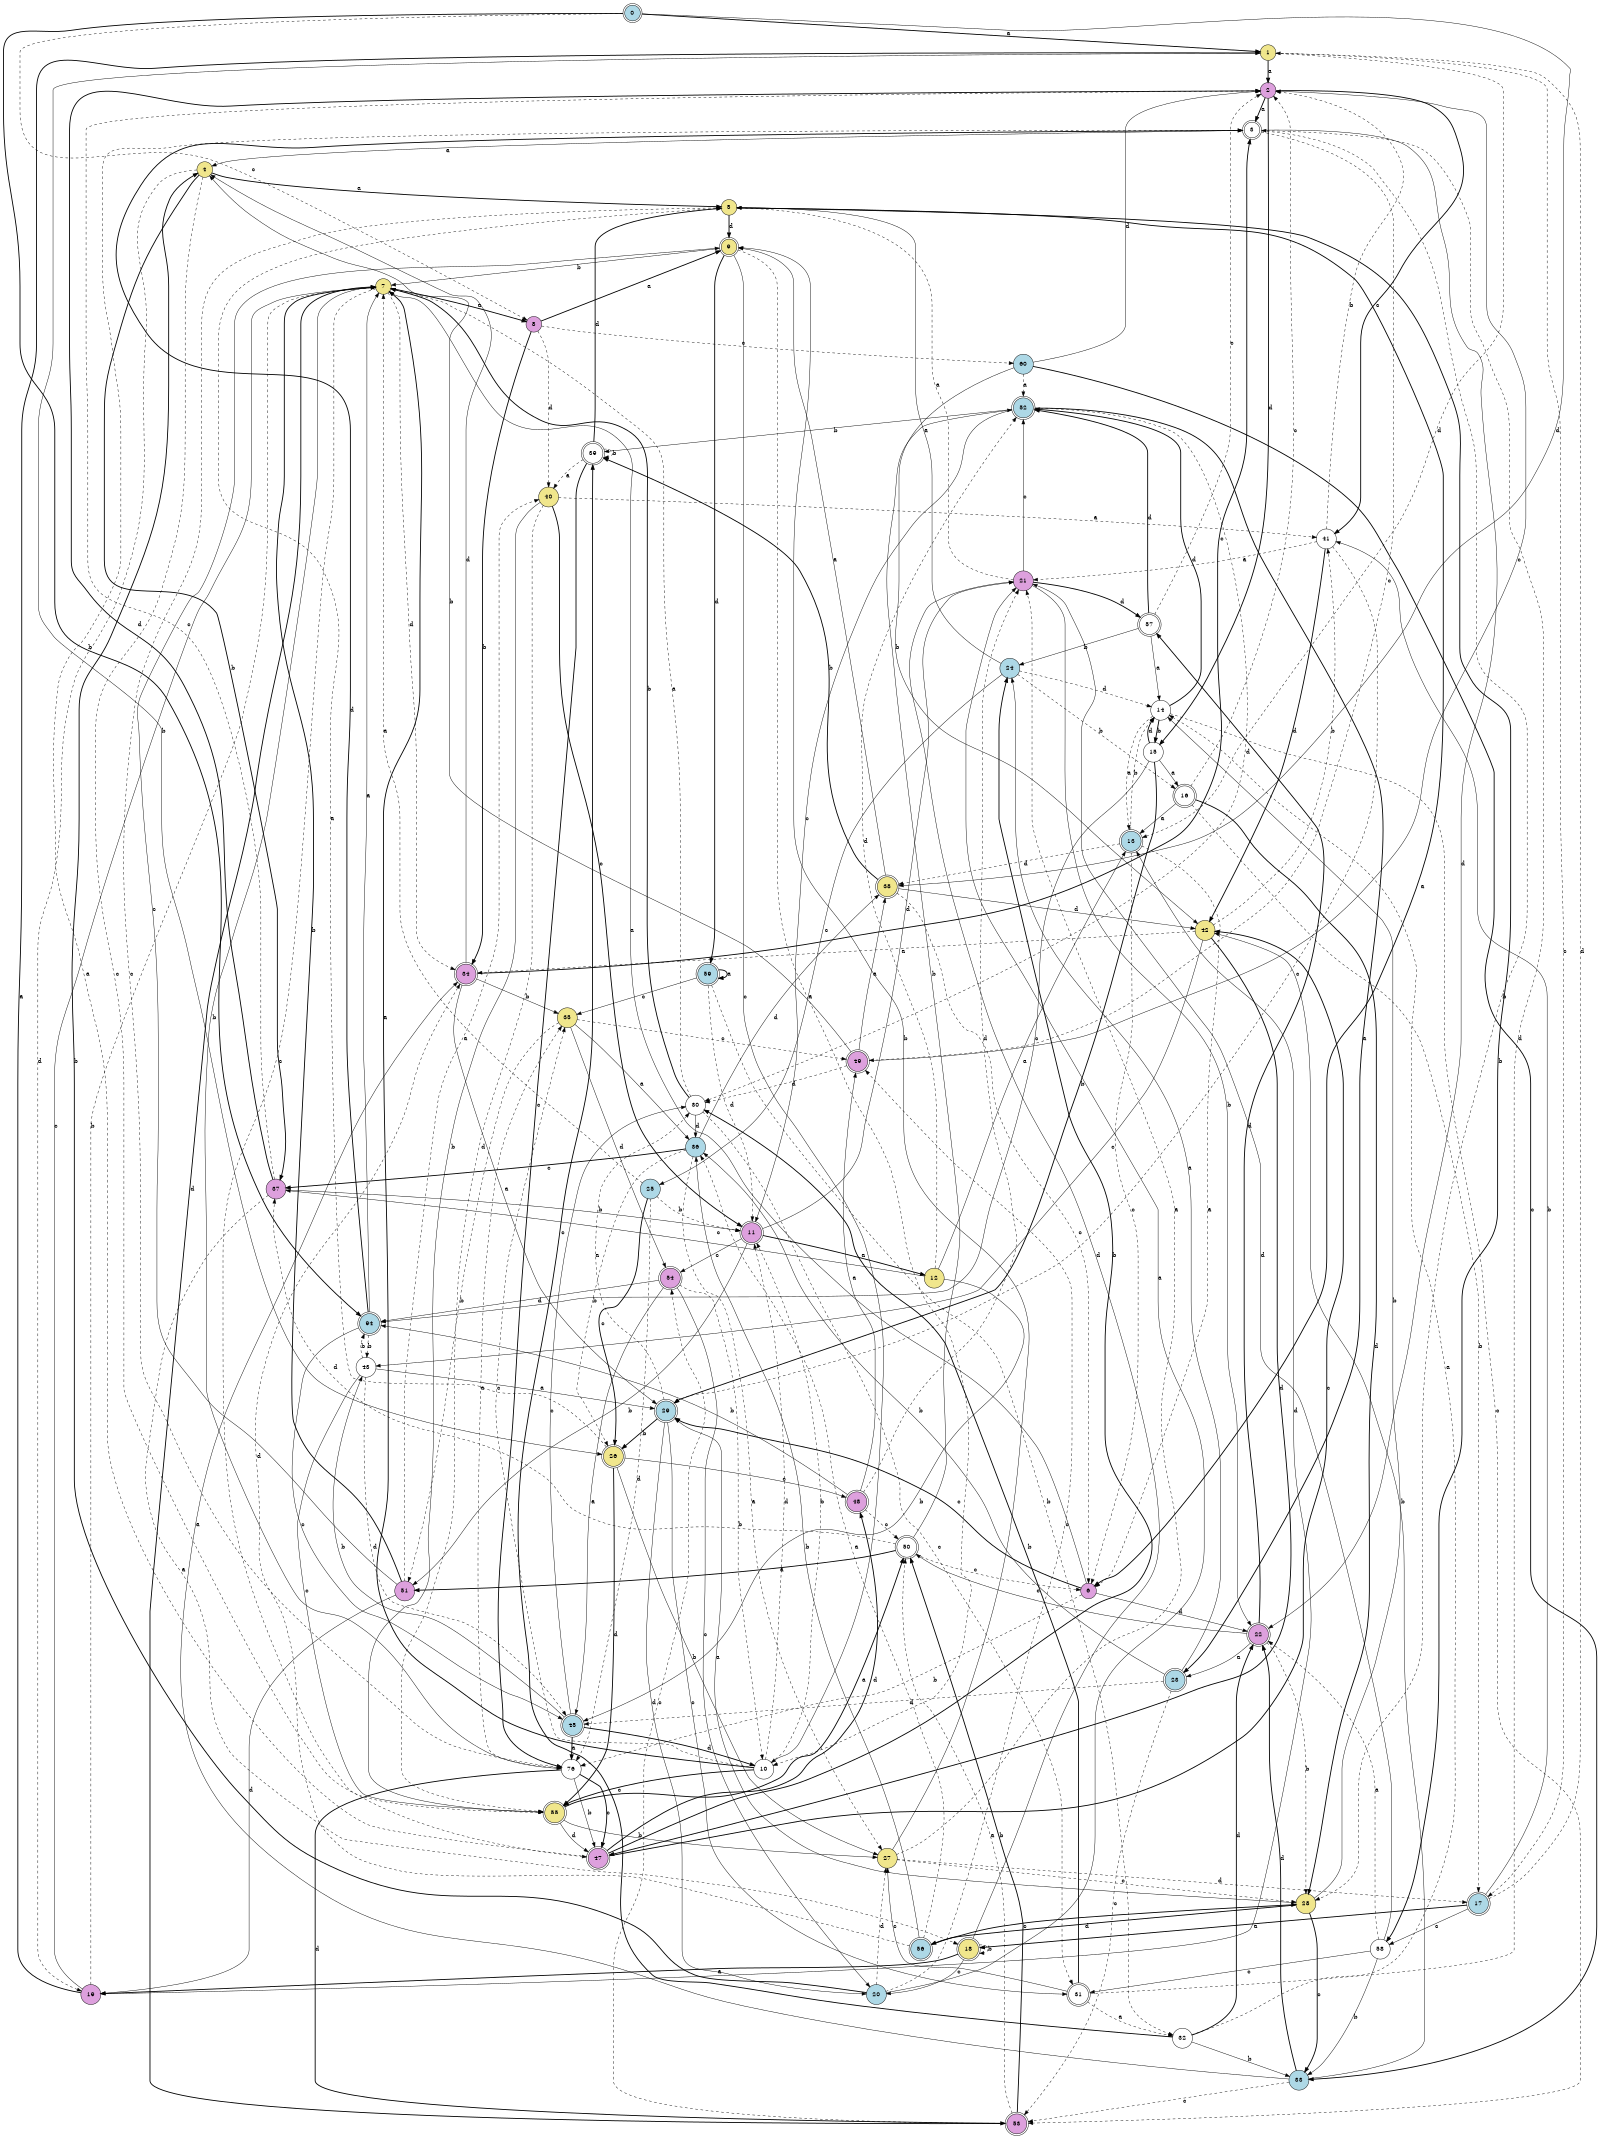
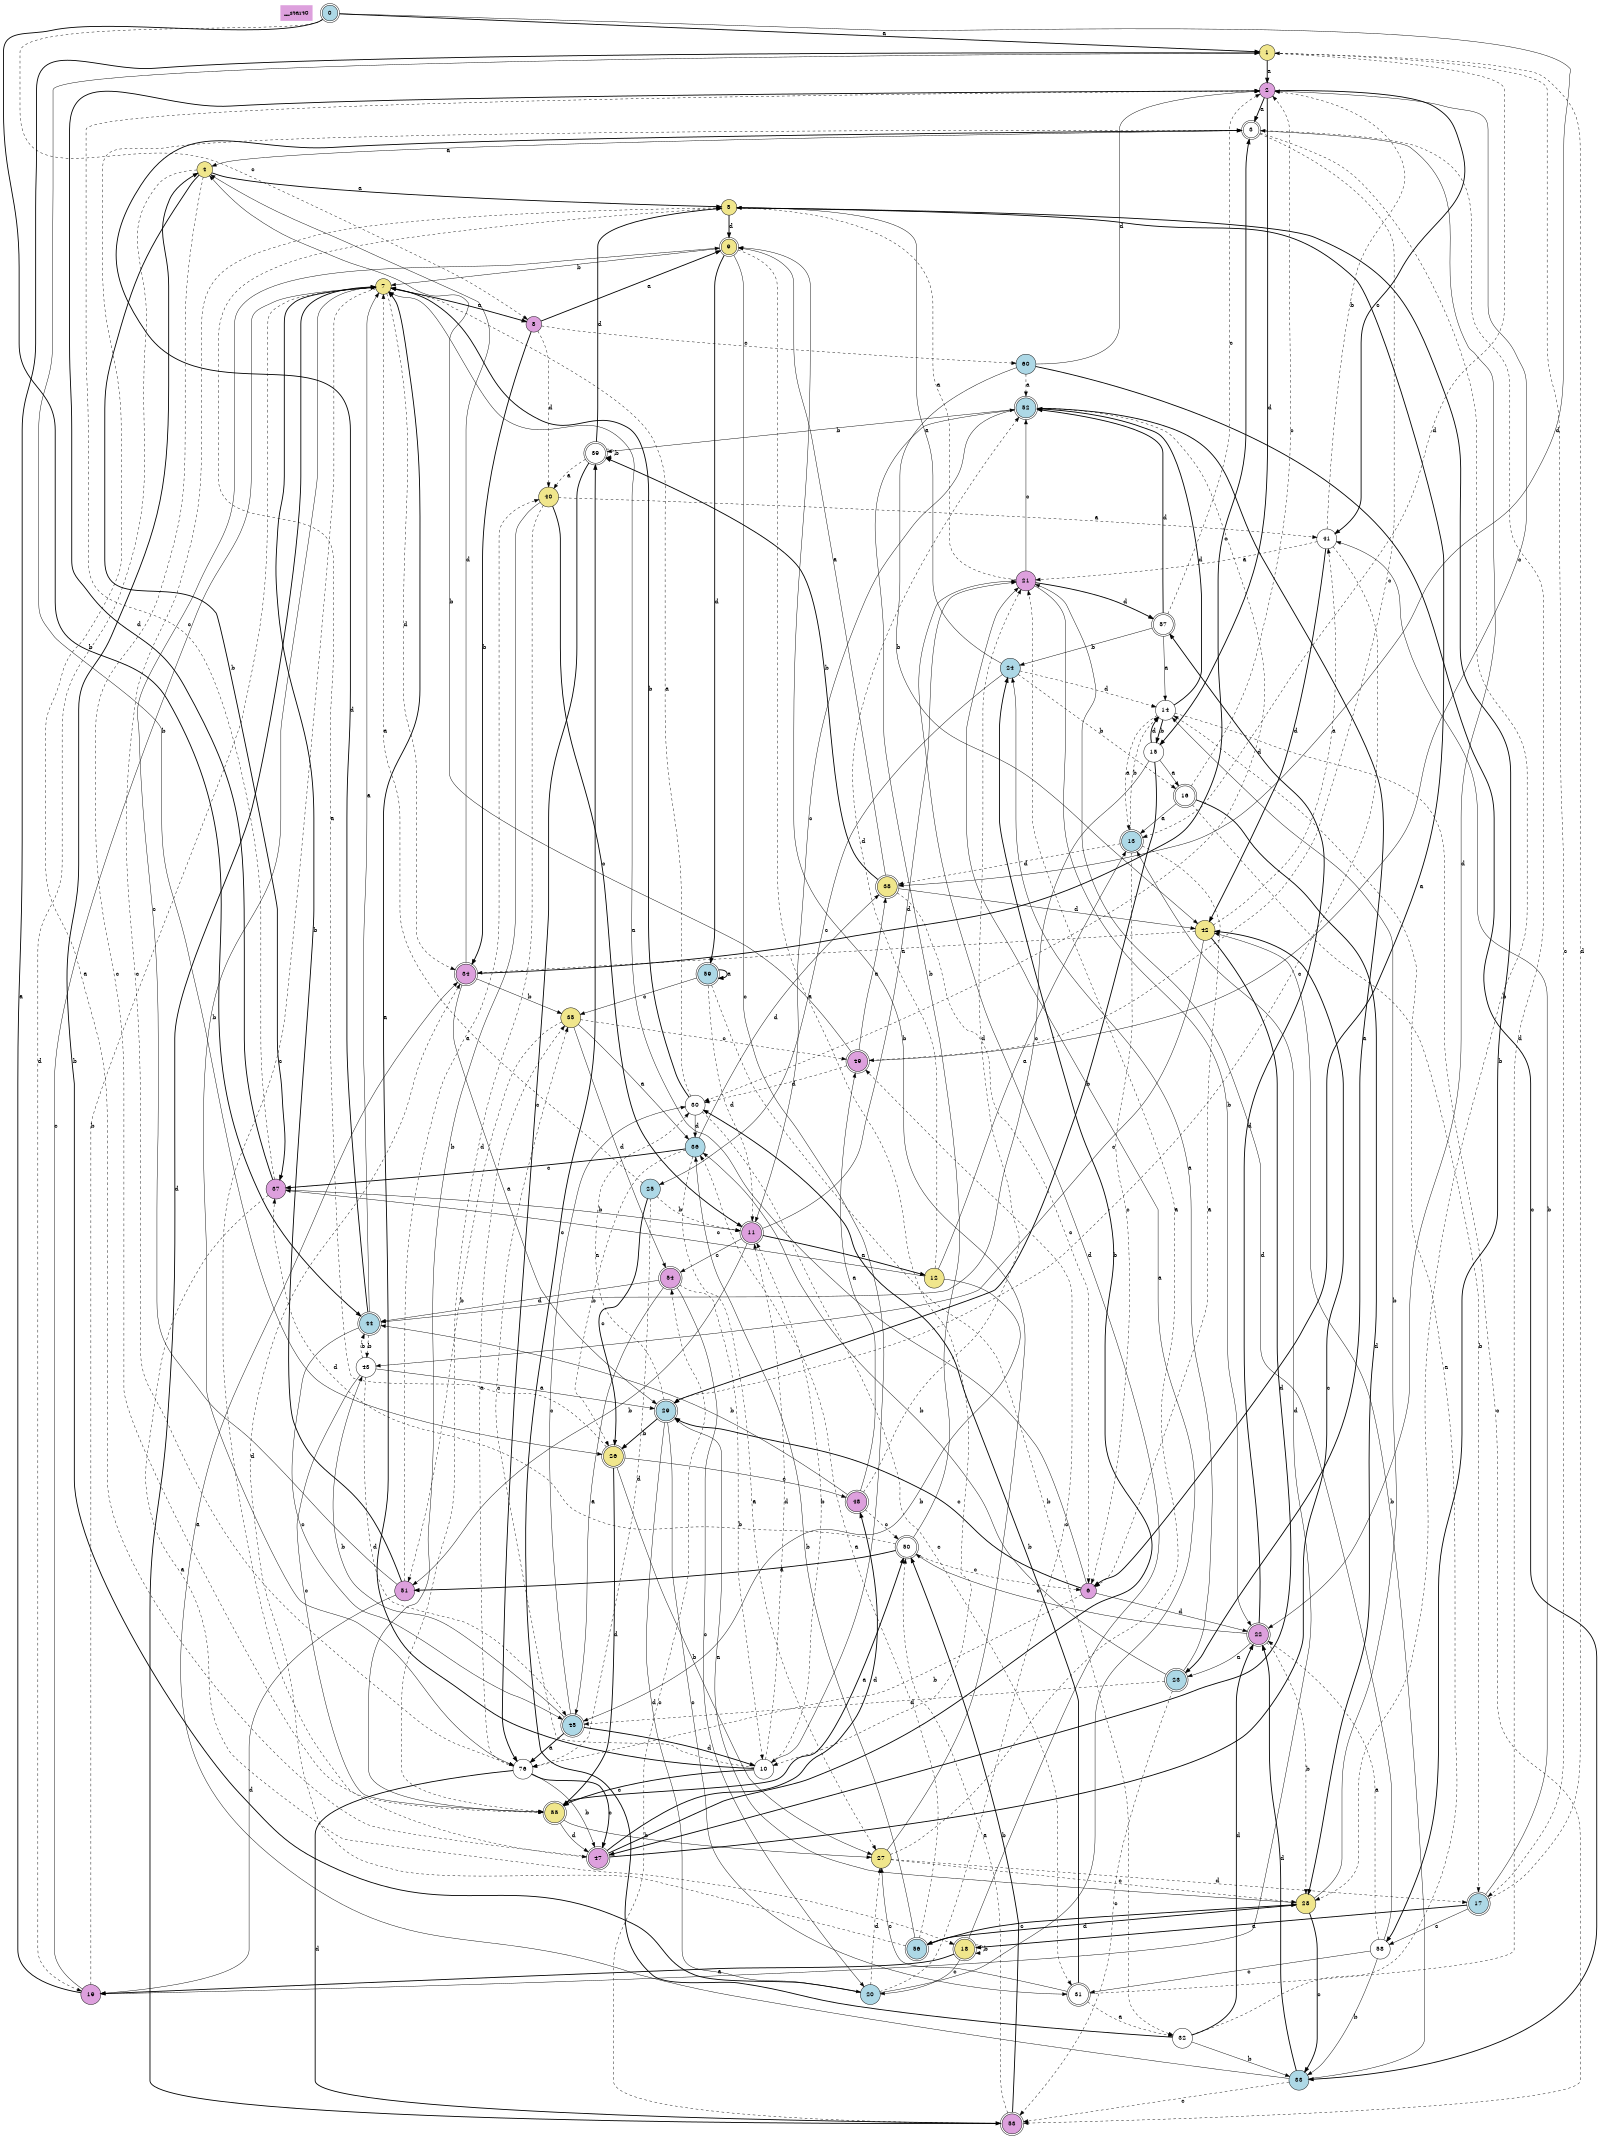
none -> (296, 13)
(1333, 731) -> (1334, 731)
(370, 1324) -> (370, 1324)
